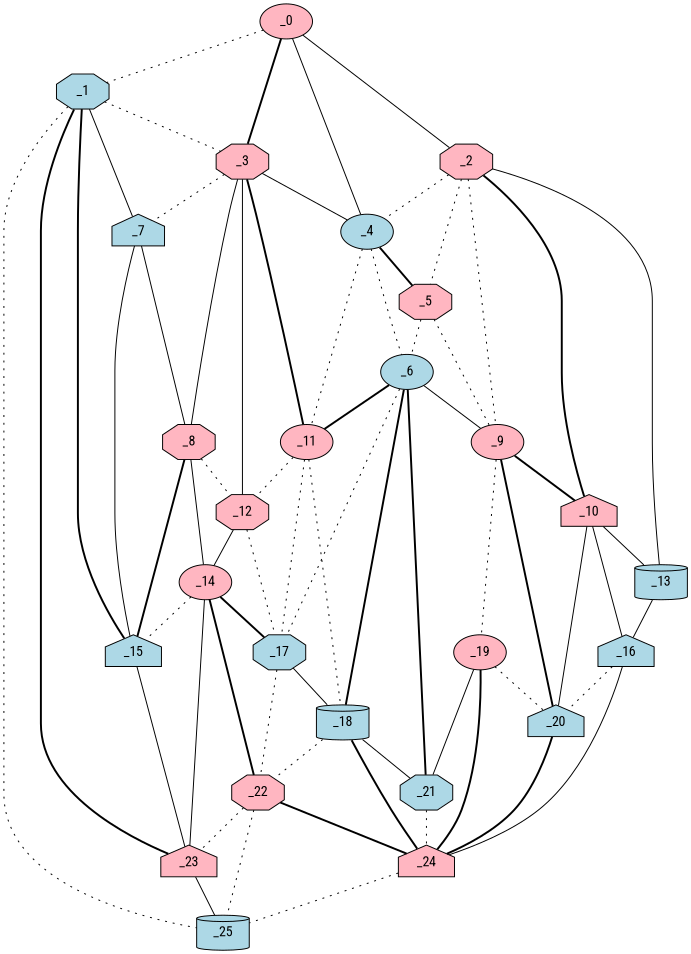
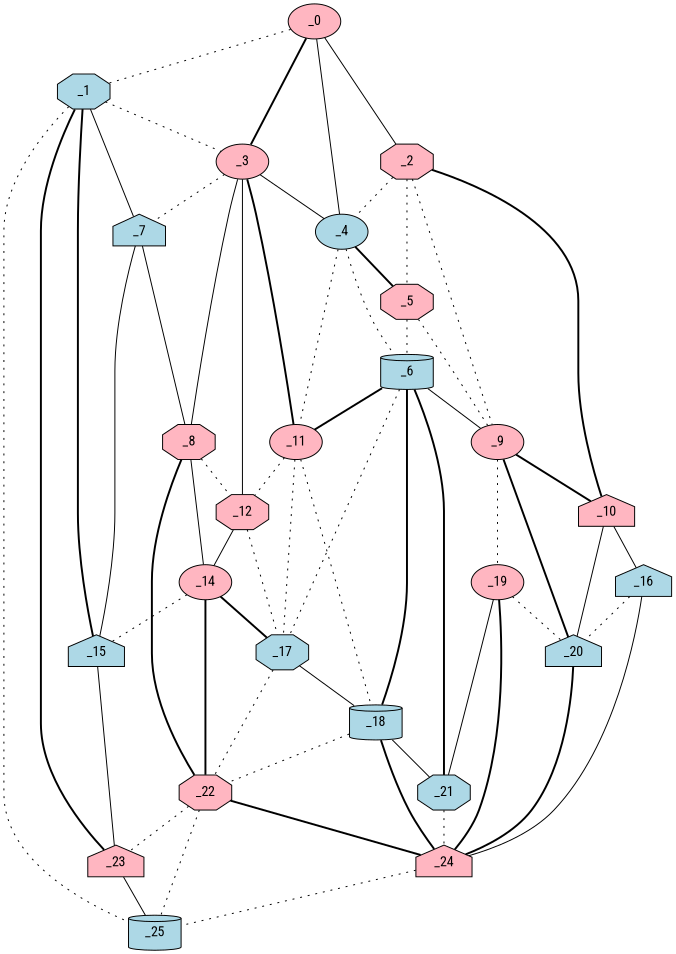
(242, 162) -> (242, 162)
(407, 372) -> (407, 372)
(161, 548) -> (152, 628)
(661, 582) -> none
(197, 723) -> none
